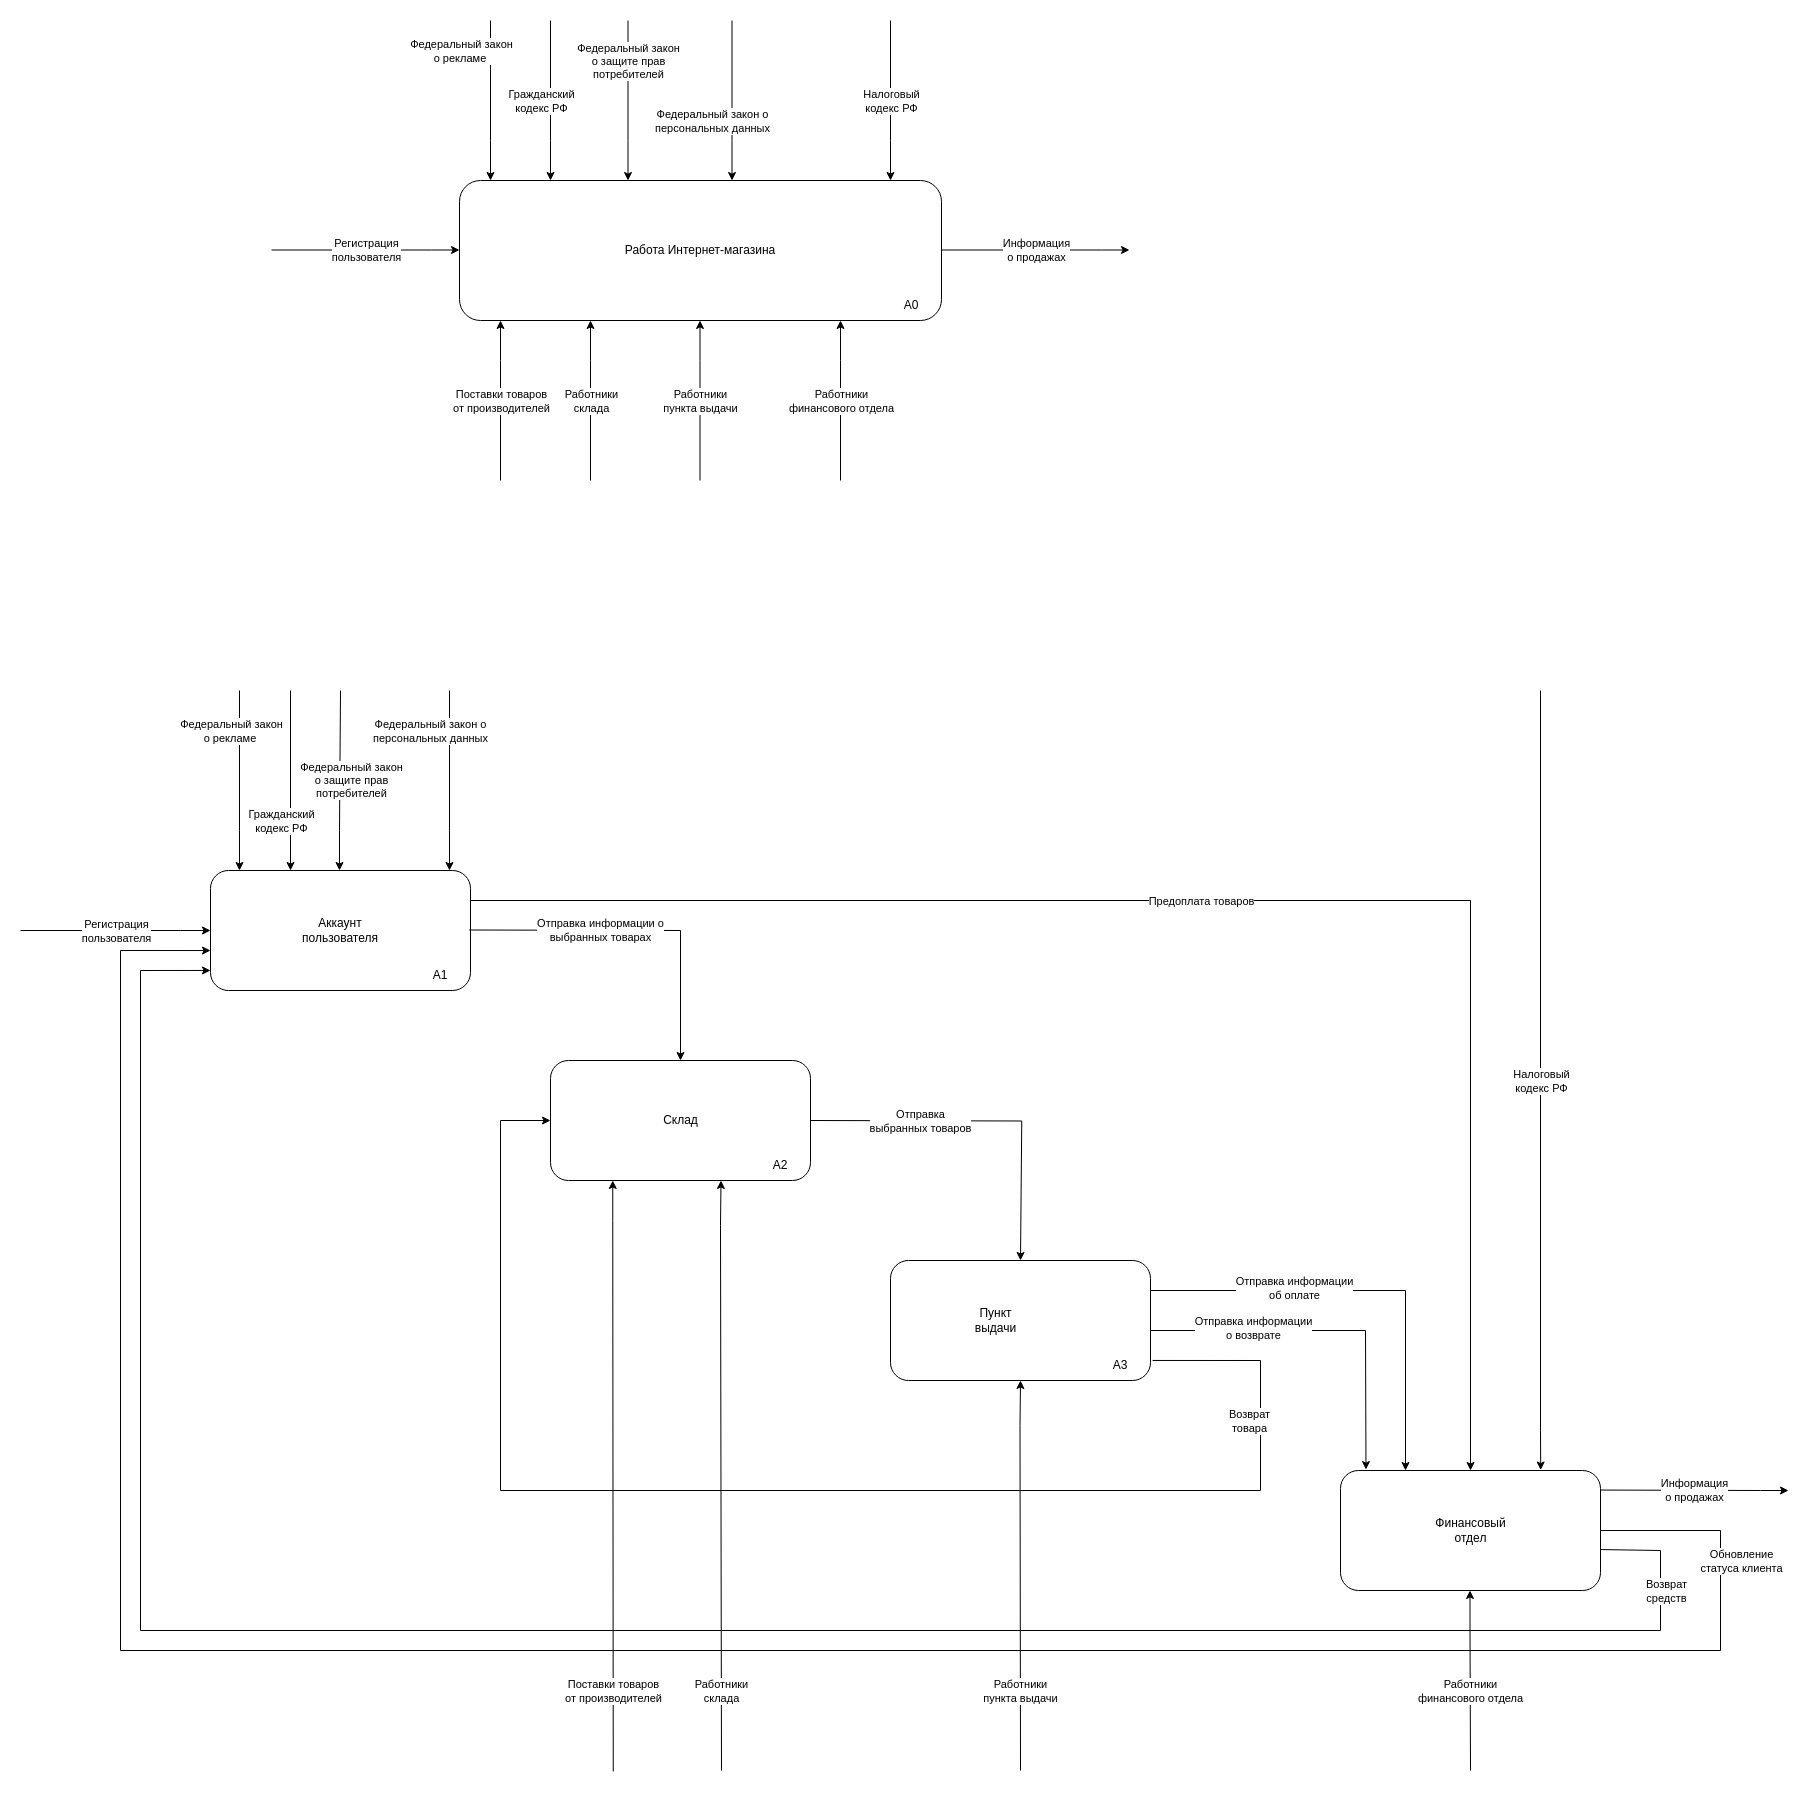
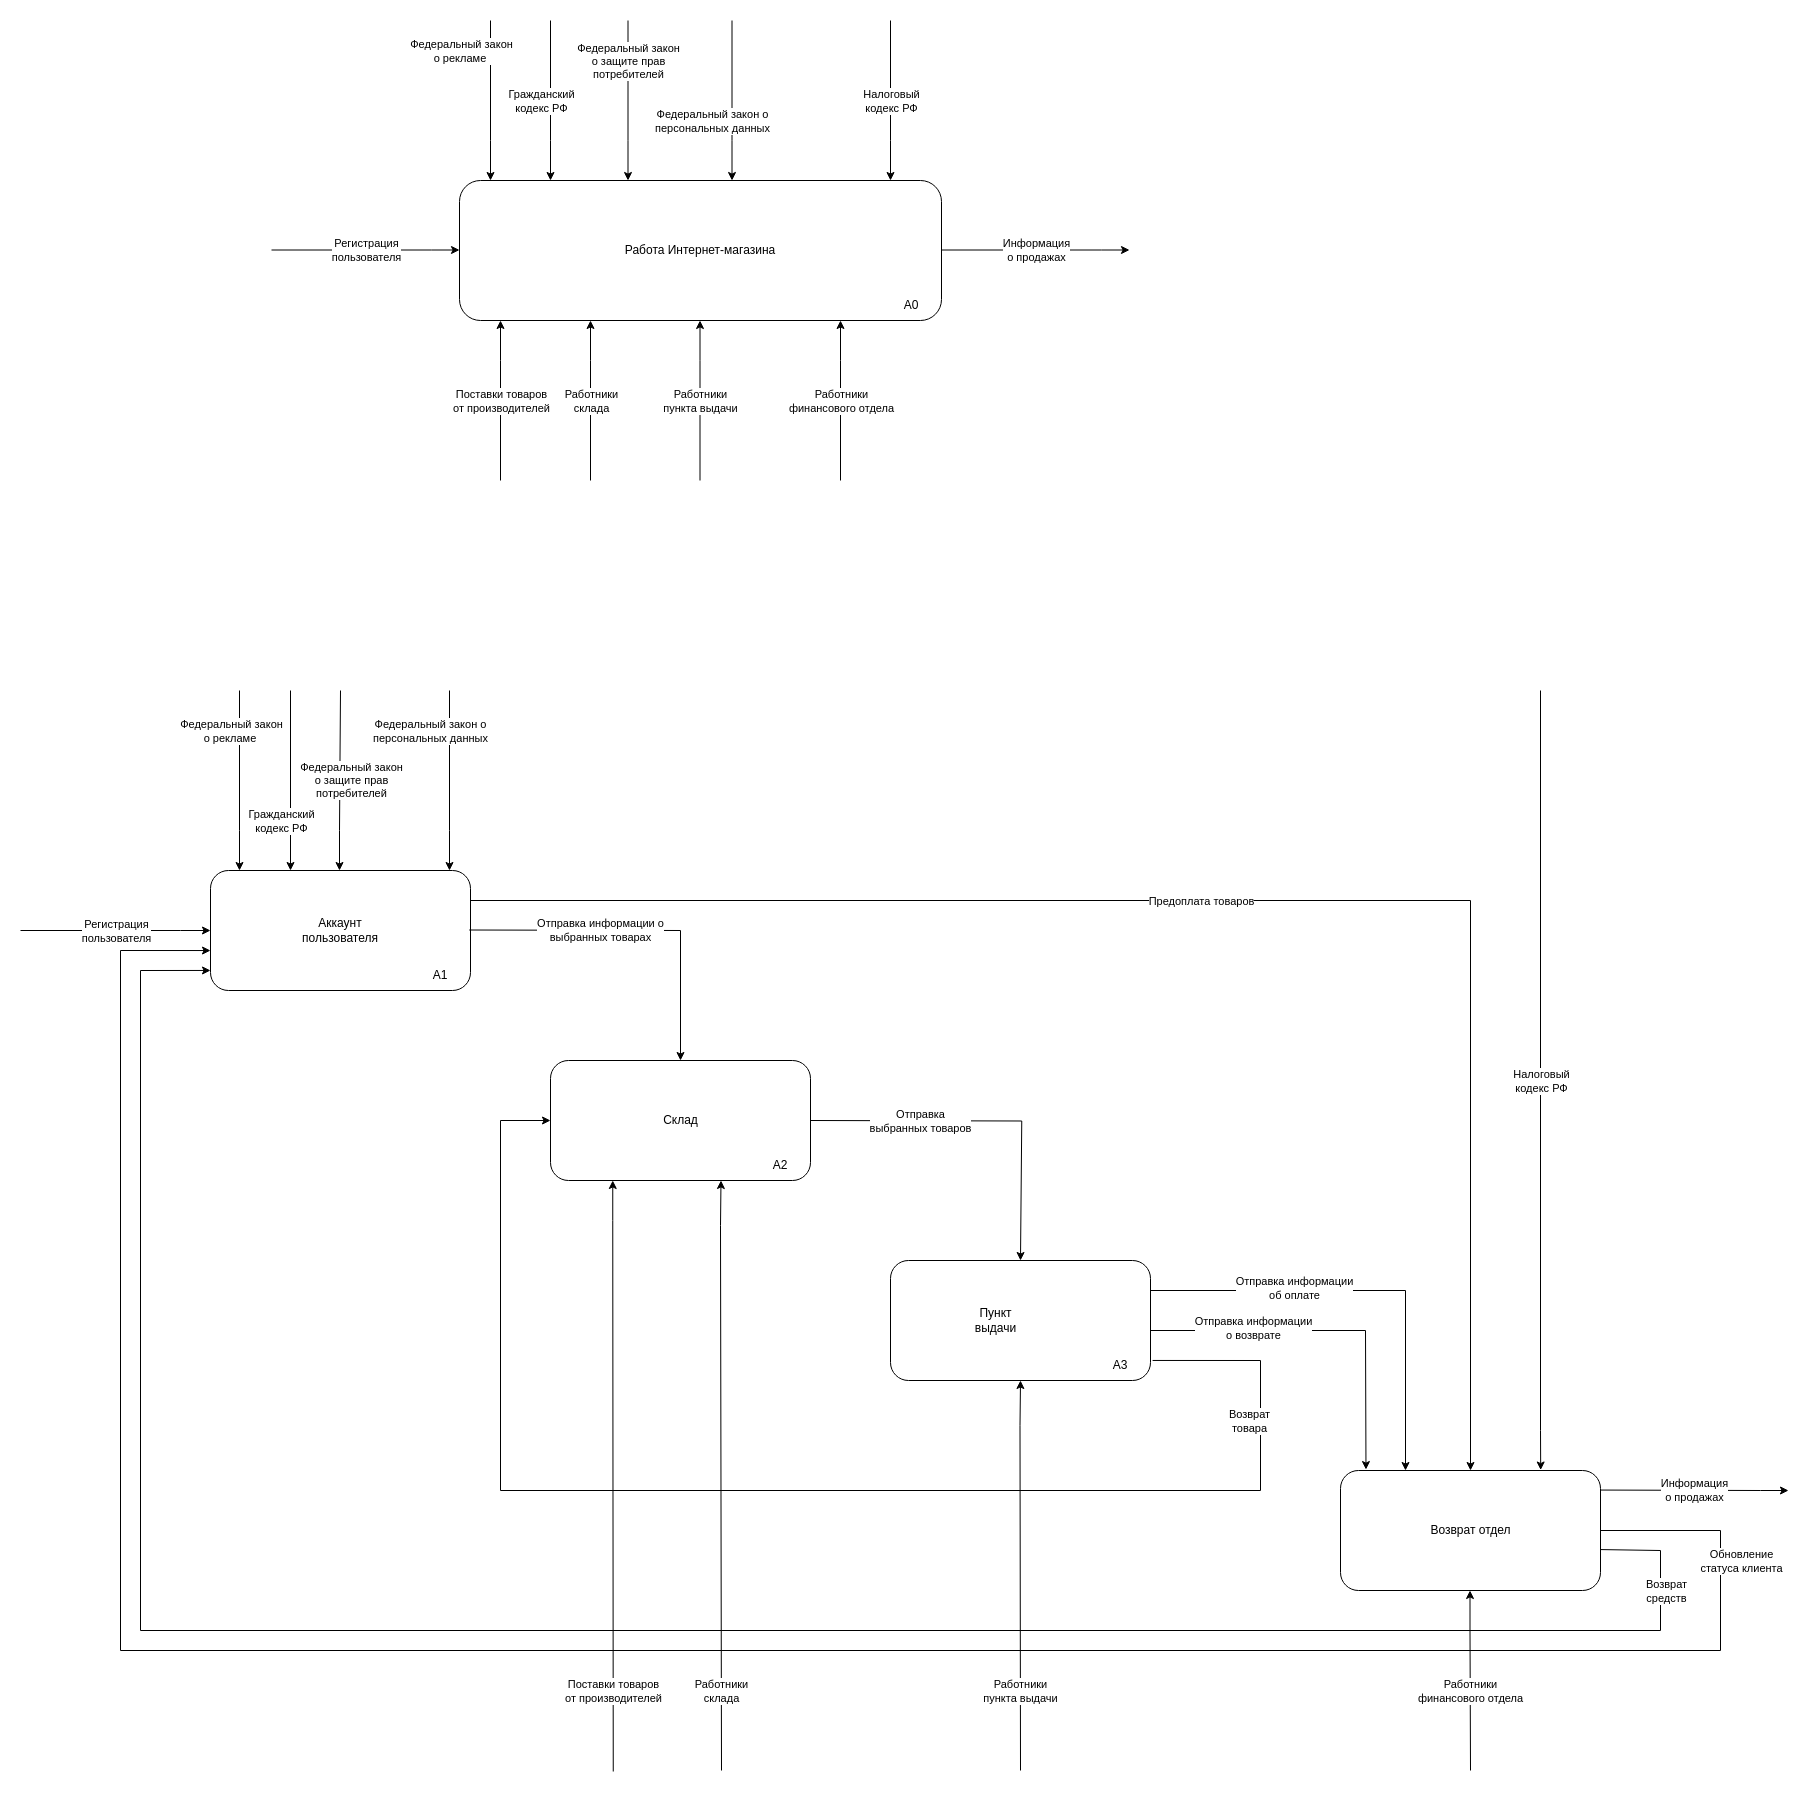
(1471, 1531) -> (1471, 1531)
